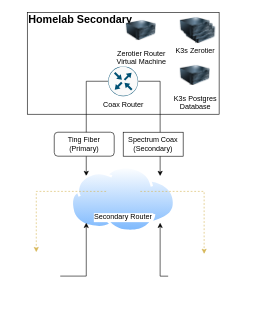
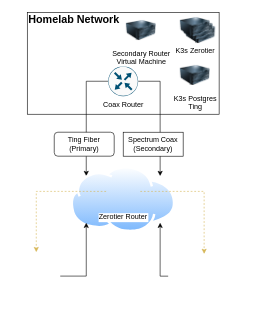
(142, 58) -> (142, 58)
(61, 63) -> (57, 63)
(196, 103) -> (196, 103)
(123, 217) -> (123, 217)
